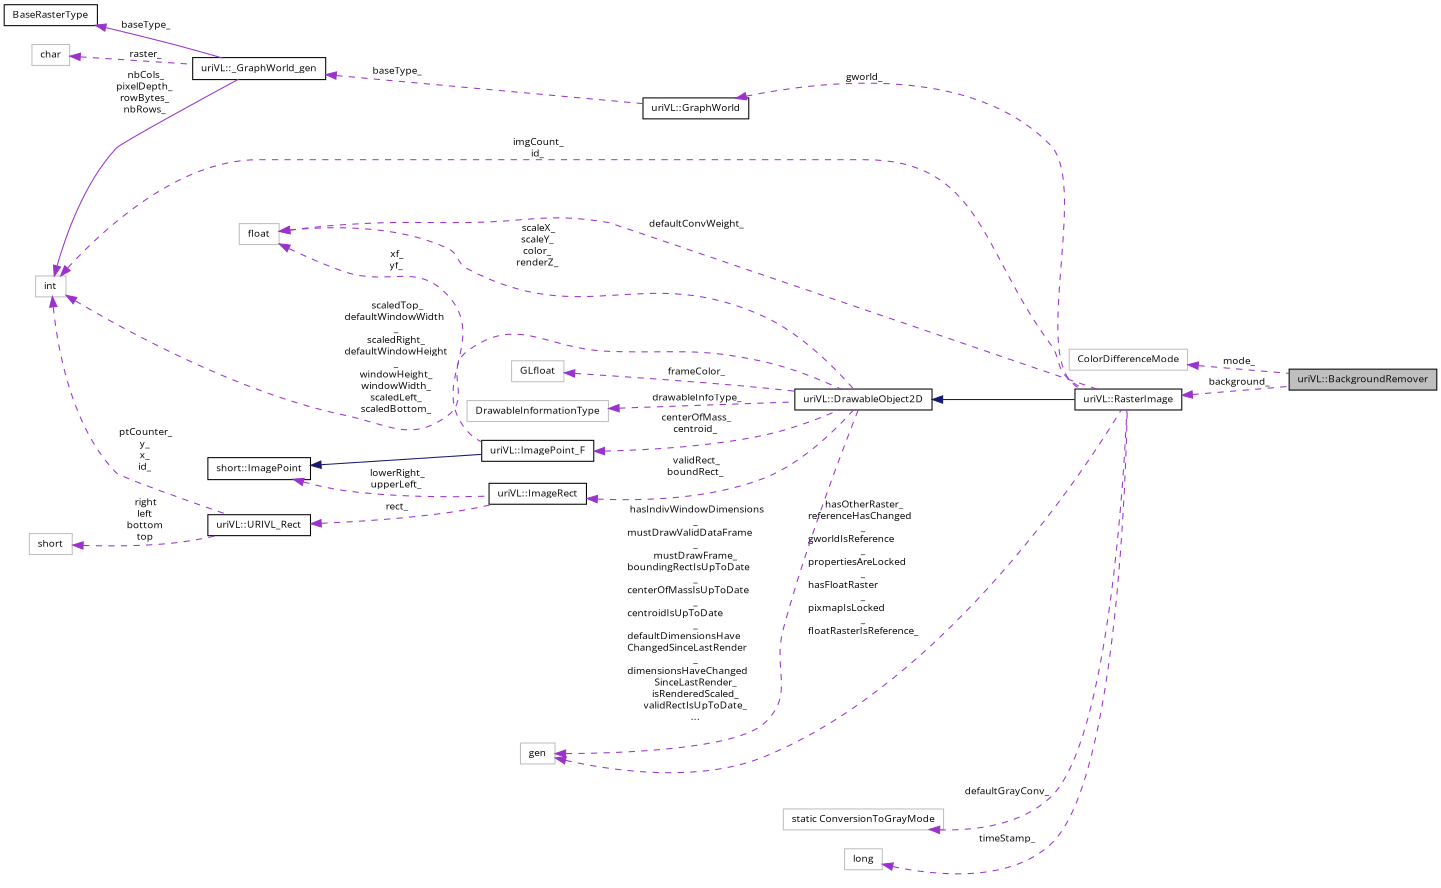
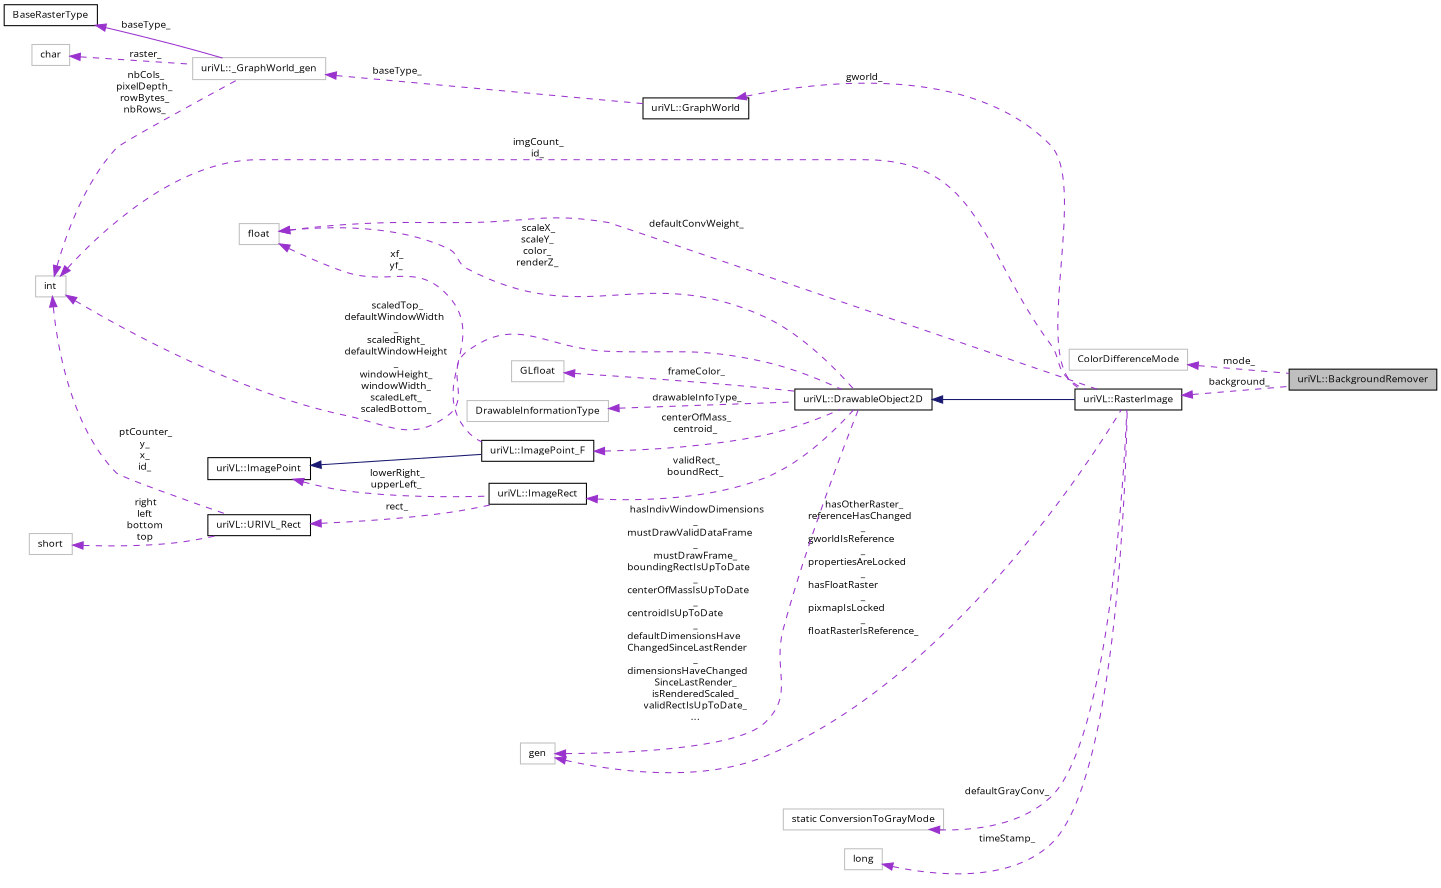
(259, 69) -> (259, 69)
(119, 146) -> (119, 146)
(259, 469) -> (259, 469)
